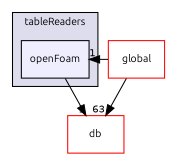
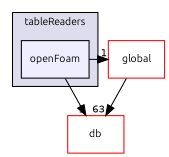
(104, 59) -> (92, 59)
